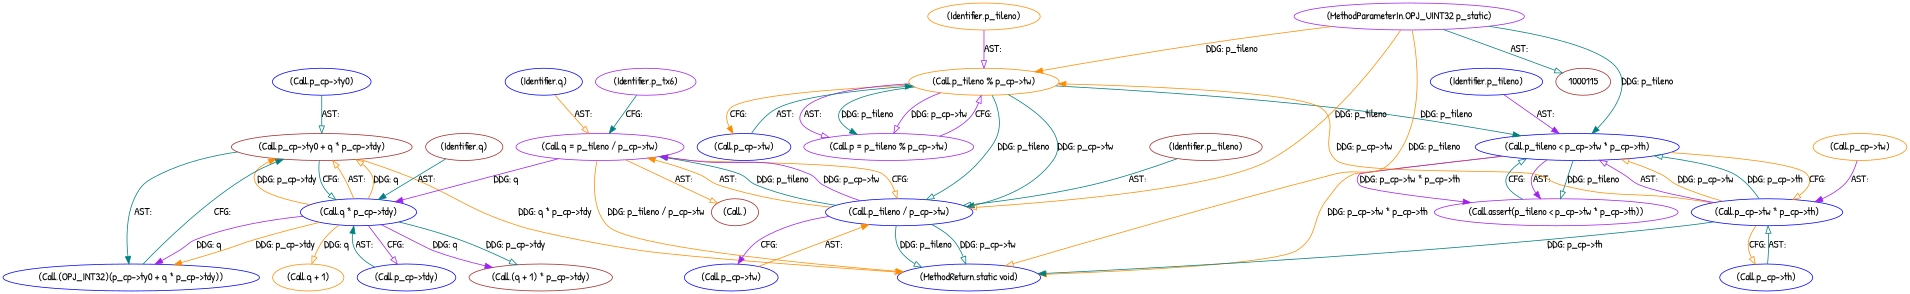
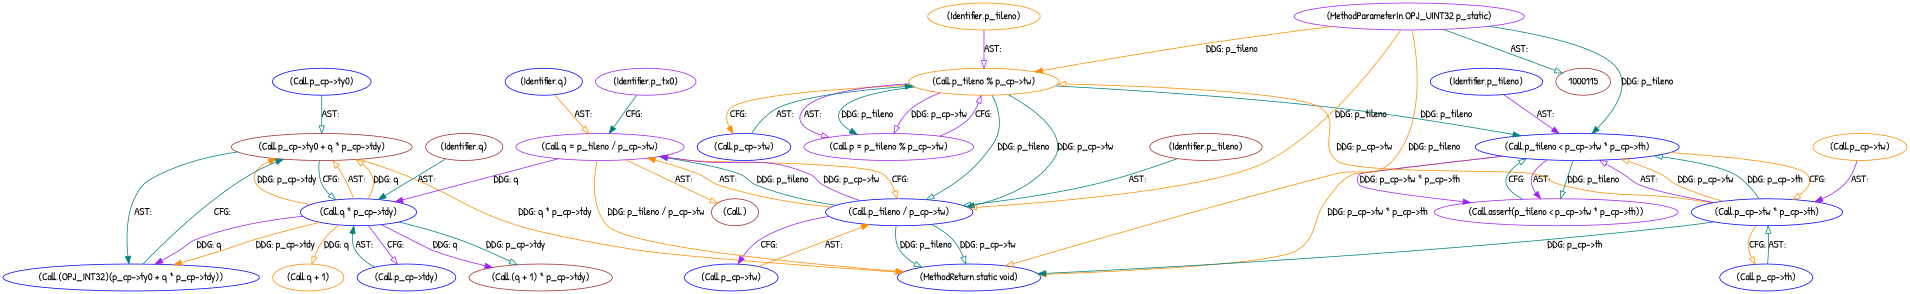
(646, 82) -> (646, 82)
(1351, 165) -> (1351, 165)
